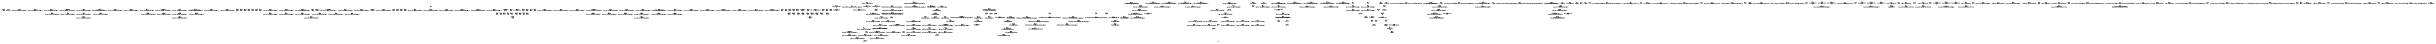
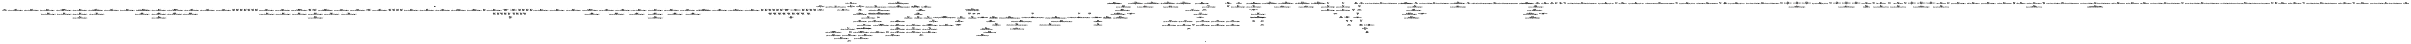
(724, 10) -> none
